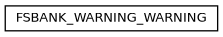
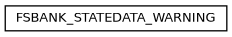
(111, 18) -> (116, 18)
